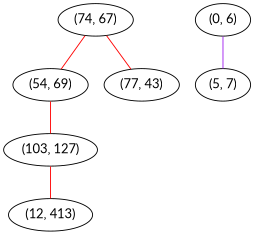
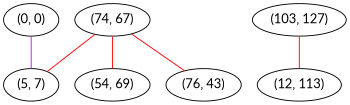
(223, 20) -> (31, 20)
none -> (71, 53)
(142, 85) -> (204, 85)
(51, 117) -> none
(51, 215) -> (299, 85)
